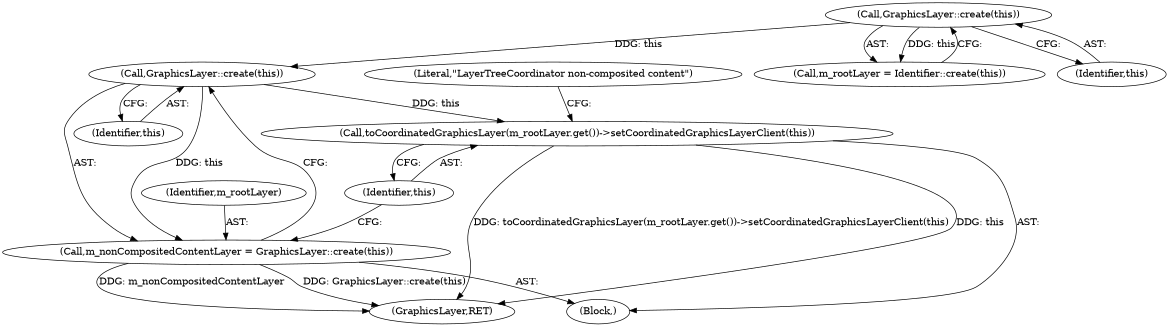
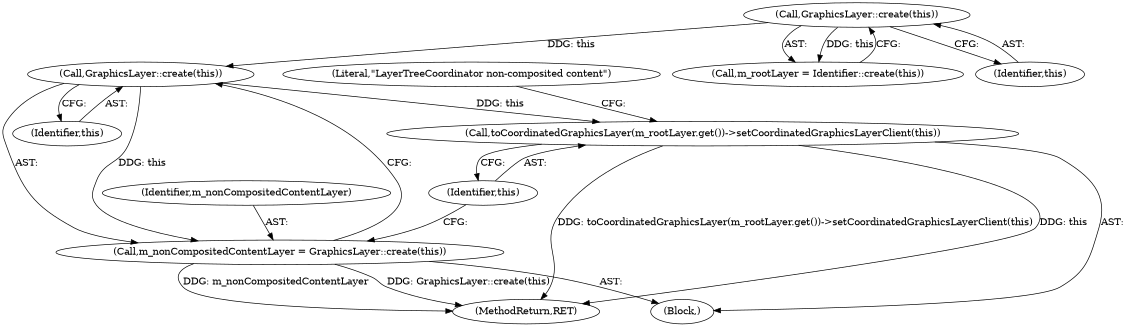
(224, 193) -> (247, 193)
(442, 312) -> (526, 312)
